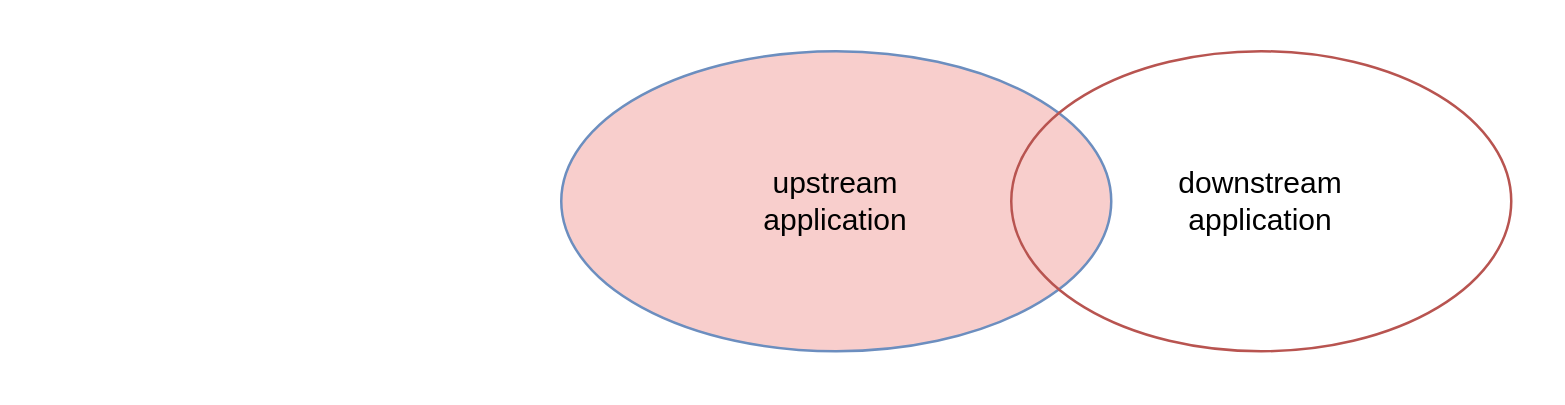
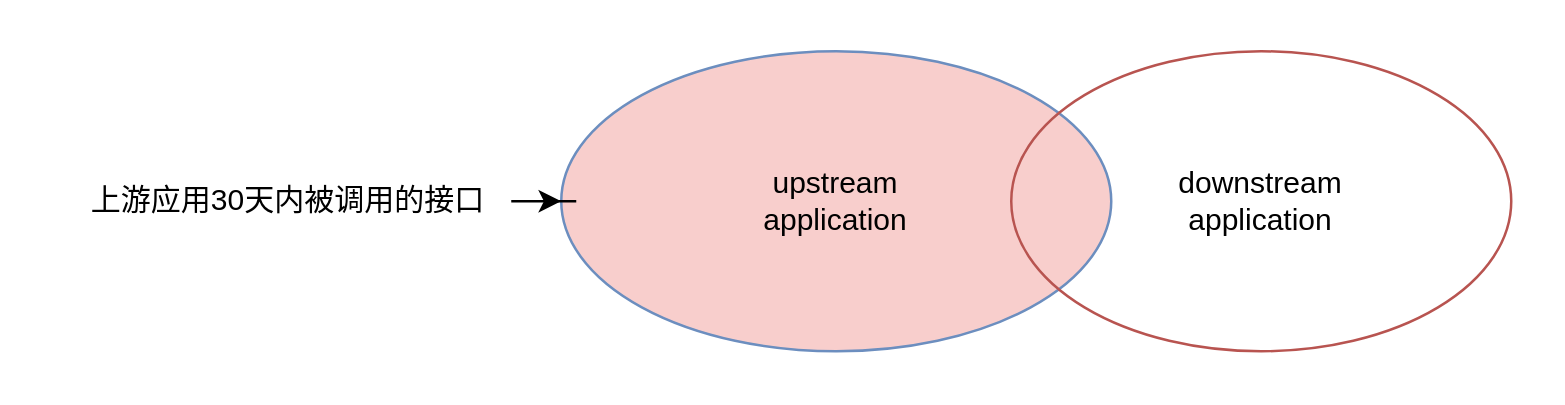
none -> (289, 201)
none -> (552, 201)
